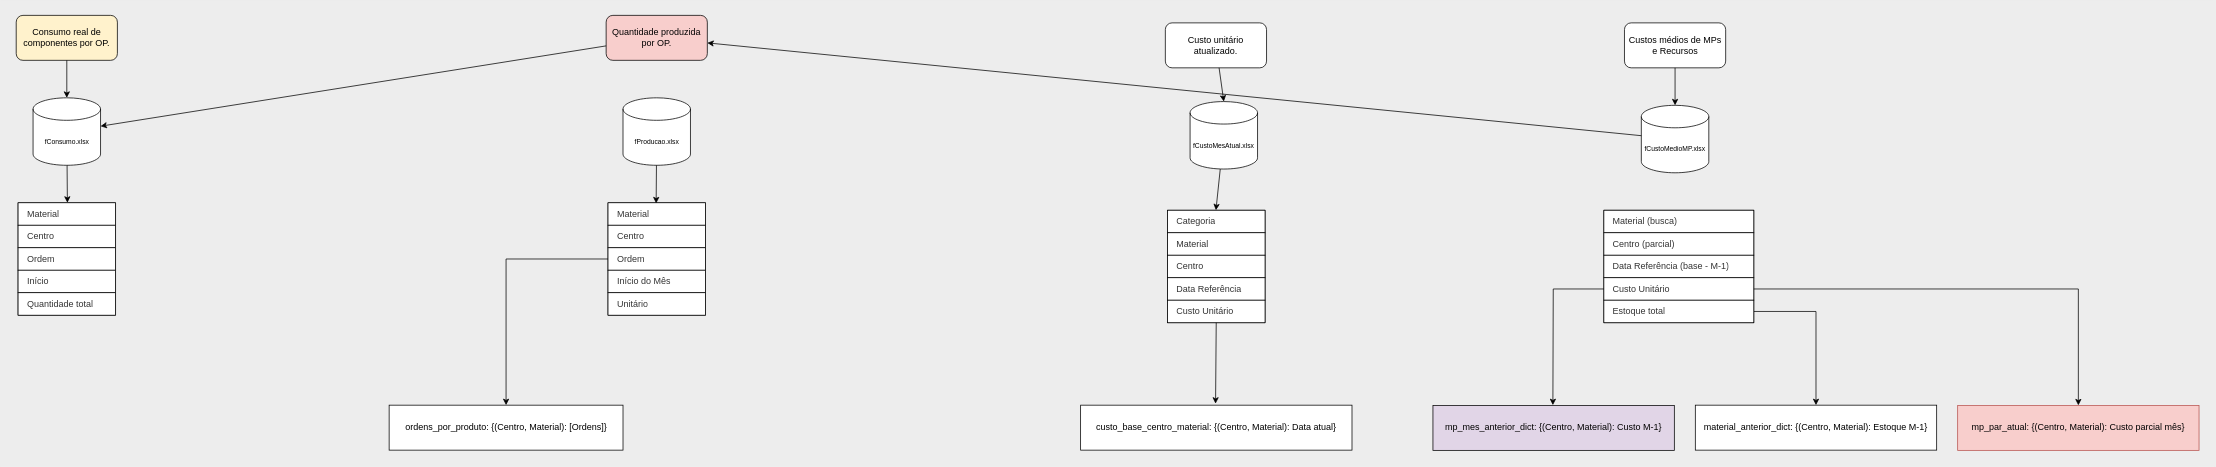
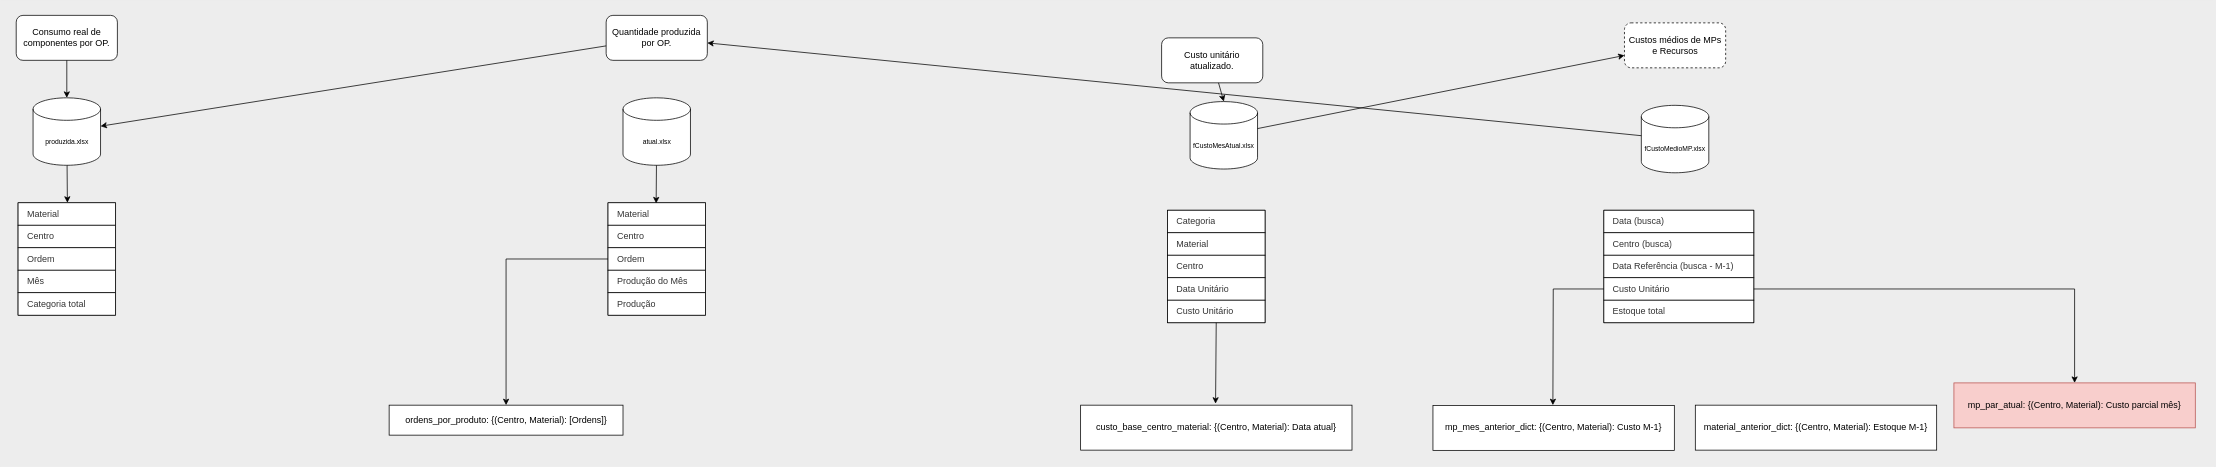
(66, 38) -> (66, 38)
(656, 38) -> (656, 38)
(1216, 45) -> (1212, 60)
(1675, 45) -> (1675, 45)
(1675, 99) -> none
(66, 141) -> (66, 141)
(657, 141) -> (657, 141)
(1218, 188) -> (1494, 81)
(1650, 222) -> (1642, 222)
(1650, 244) -> (1647, 244)
(1678, 267) -> (1680, 267)
(41, 282) -> (34, 282)
(646, 282) -> (652, 282)
(1212, 289) -> (1206, 289)
(63, 304) -> (61, 304)
(635, 304) -> (637, 304)
(1785, 312) -> none
(506, 428) -> (506, 420)
(1554, 428) -> (1554, 428)
(2079, 428) -> (2075, 406)
